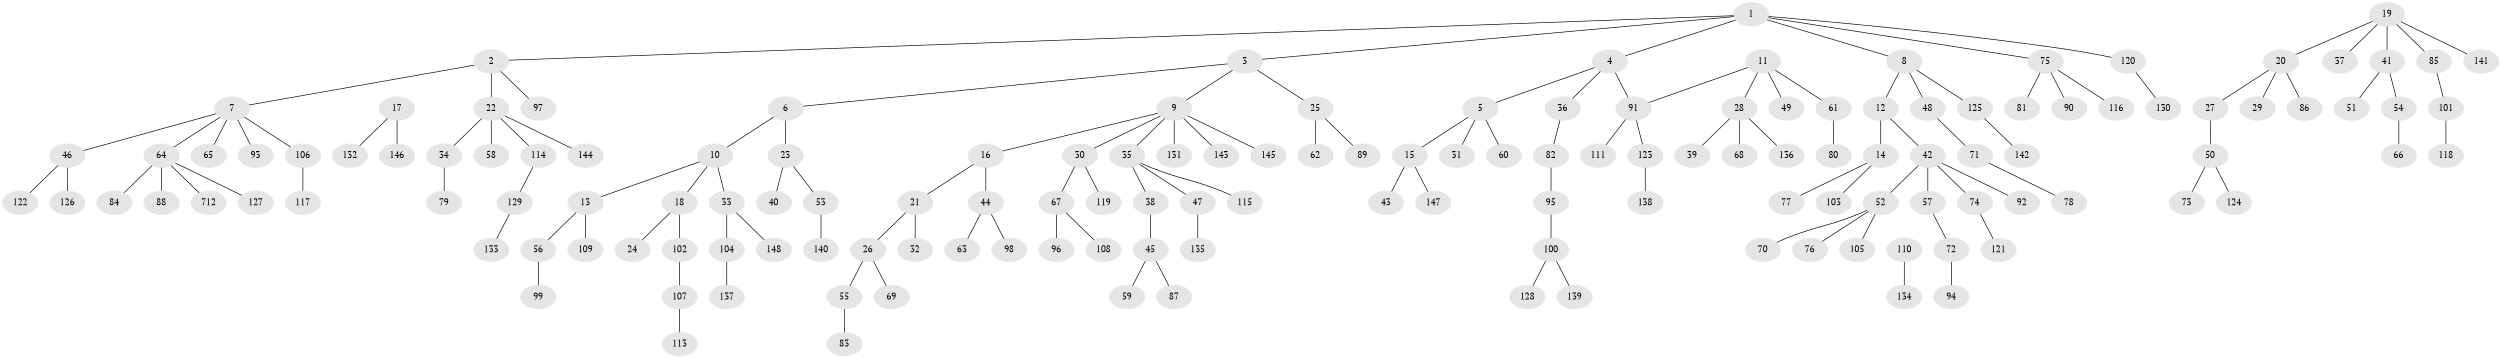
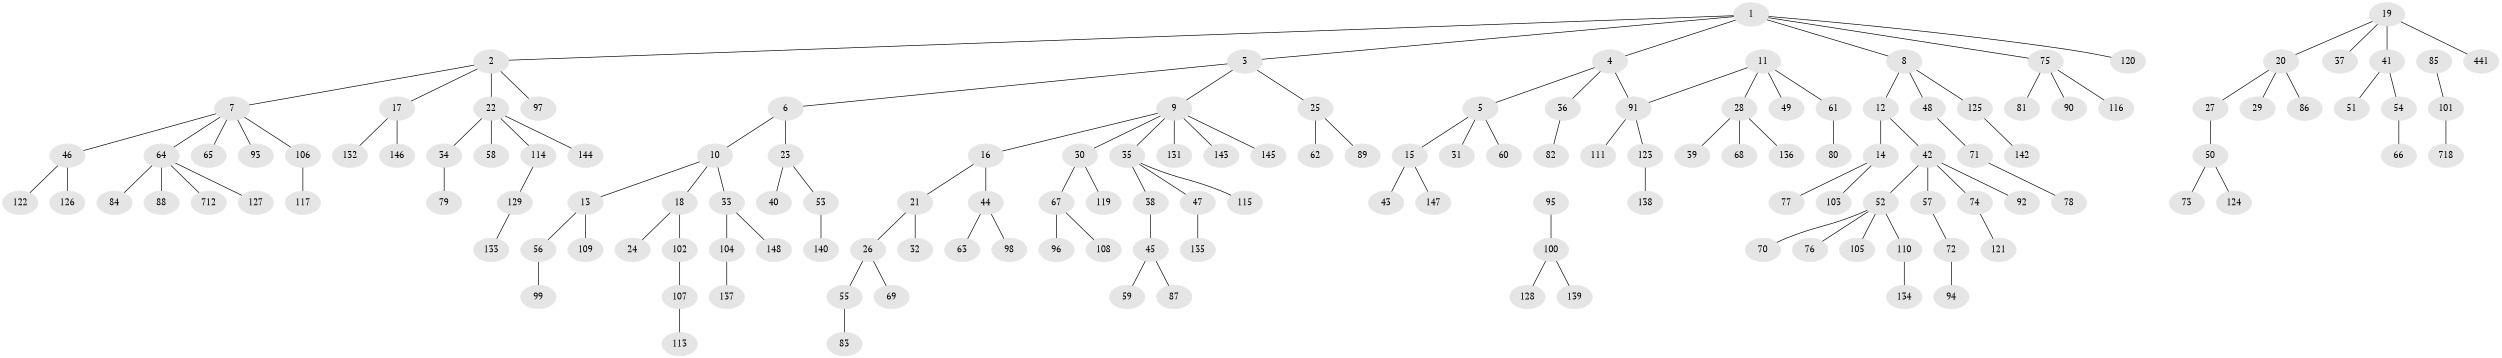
(2411, 38) -> none
(2481, 61) -> (2481, 61)
none -> (444, 85)
(2163, 109) -> none
(2446, 156) -> (2446, 156)
(1551, 179) -> none
none -> (1893, 226)
